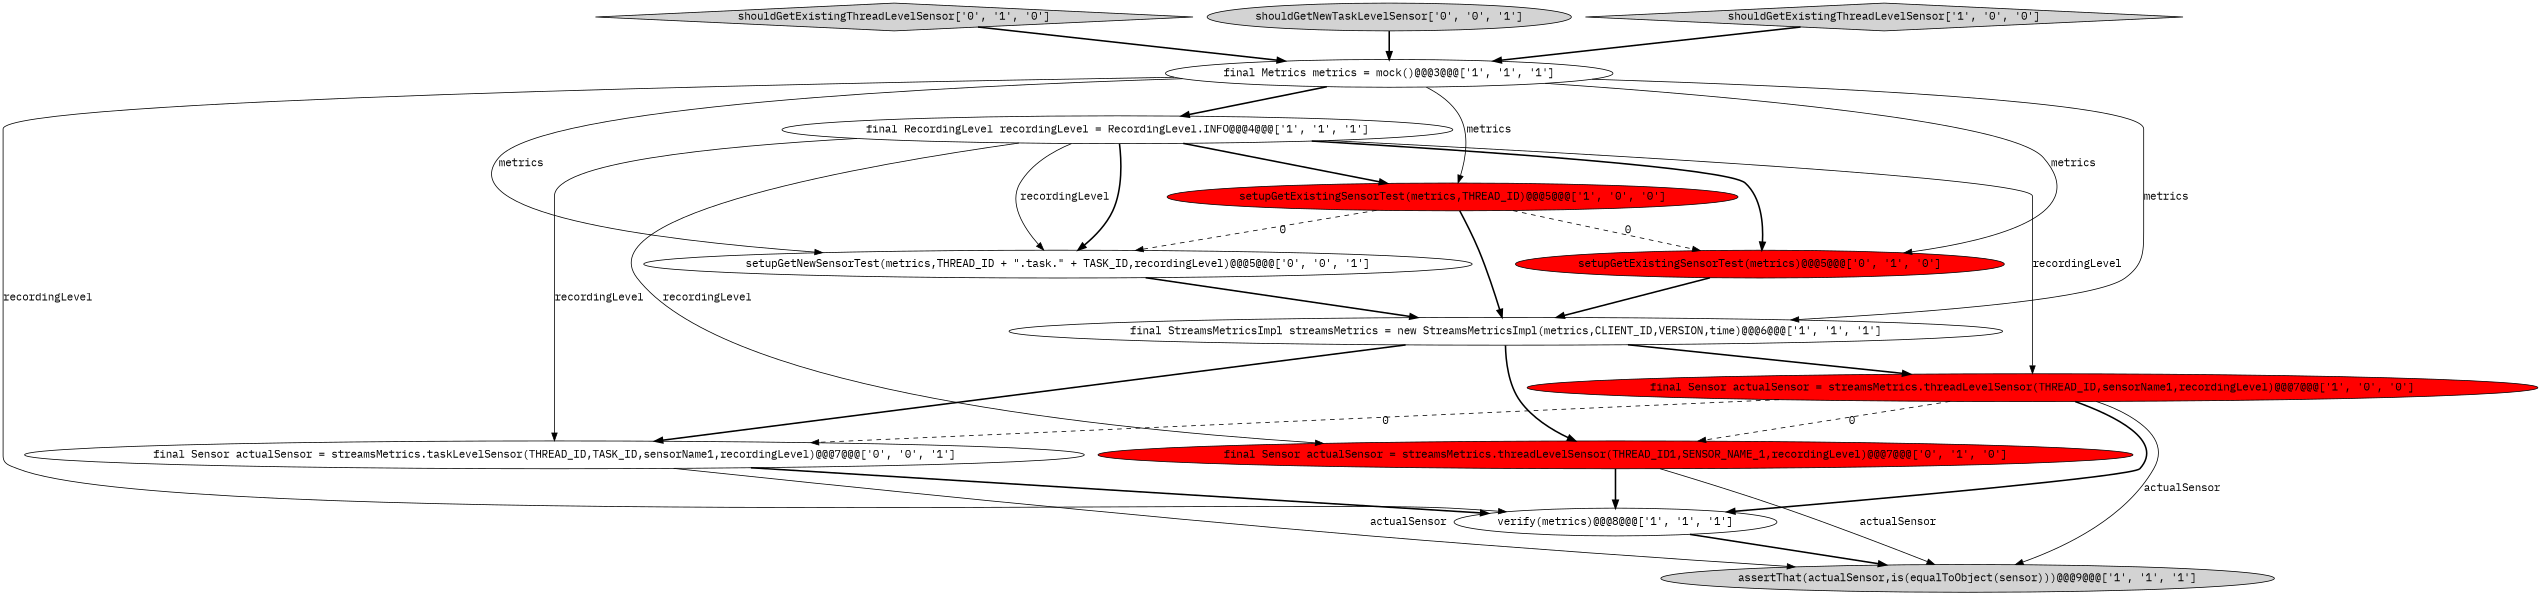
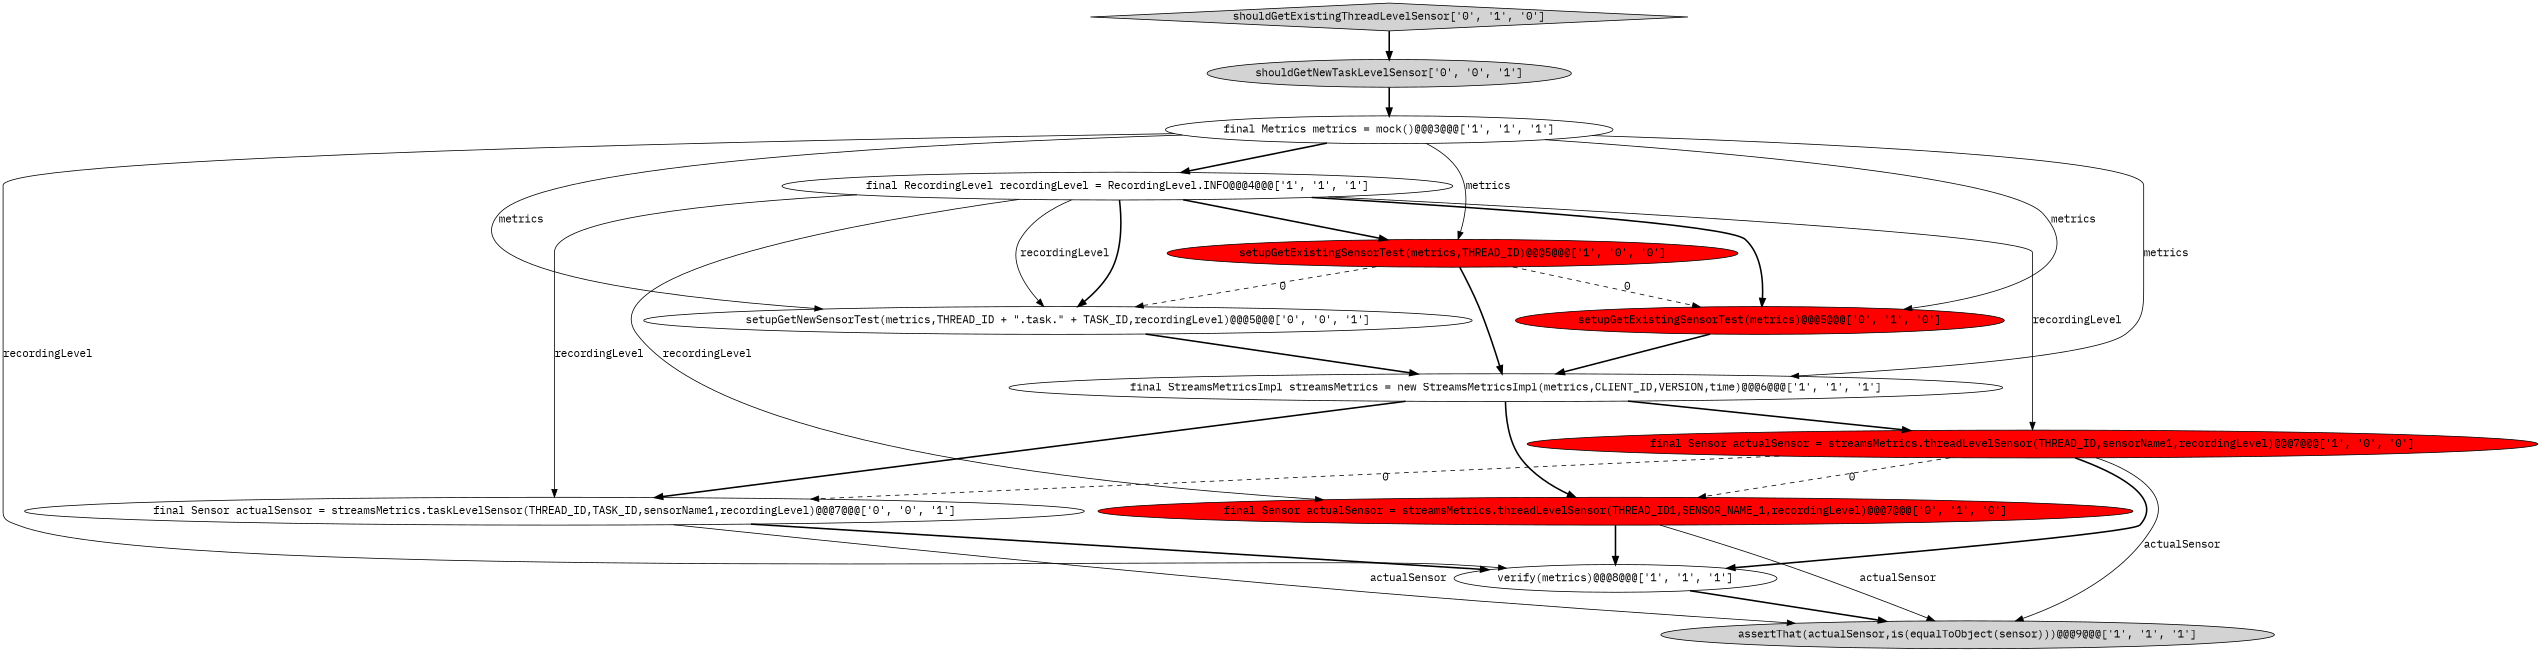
(1884, 17) -> none
(1128, 44) -> (1389, 41)
